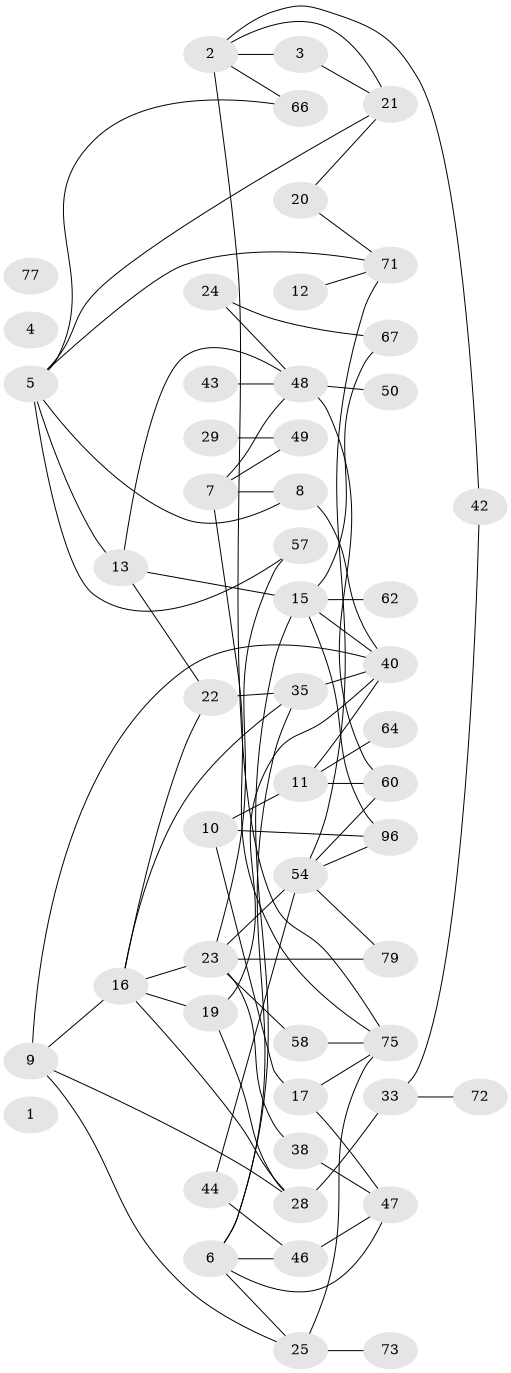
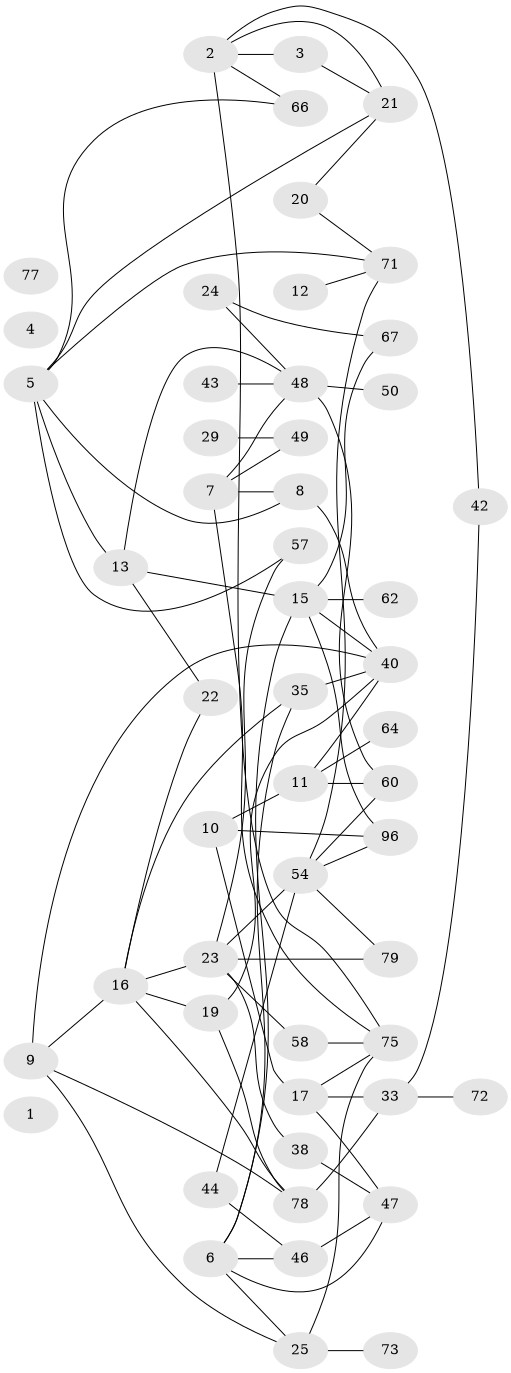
(256, 695) -> none
none -> (345, 1097)
(301, 1205) -> (301, 1205)
